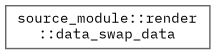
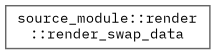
(108, 27) -> (108, 27)
